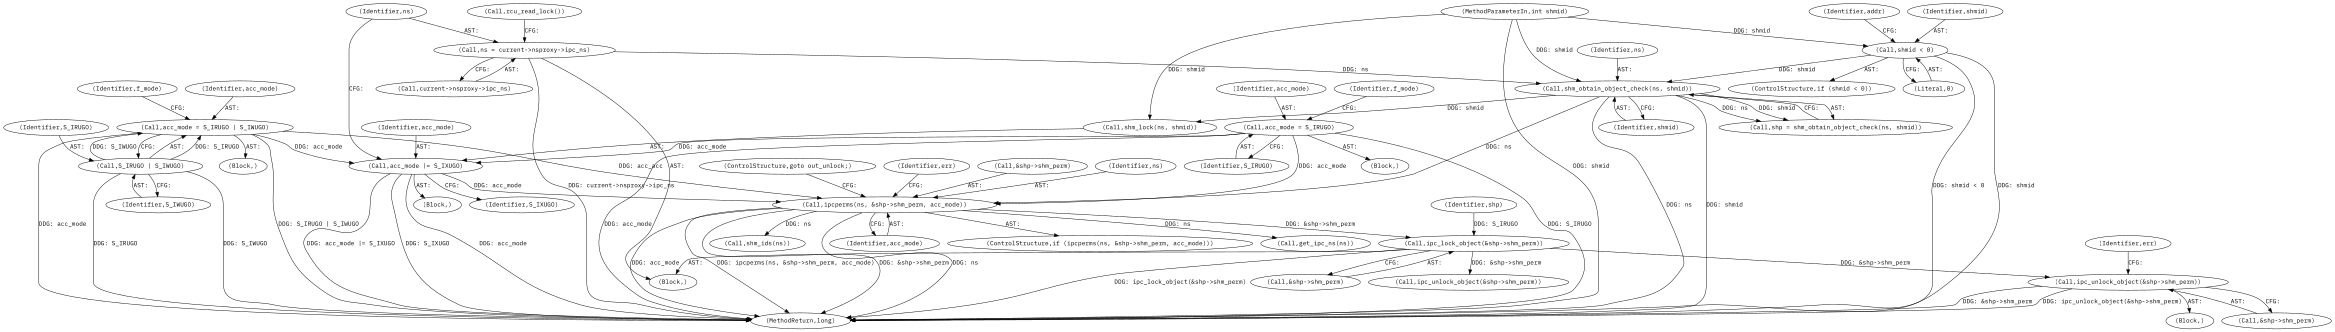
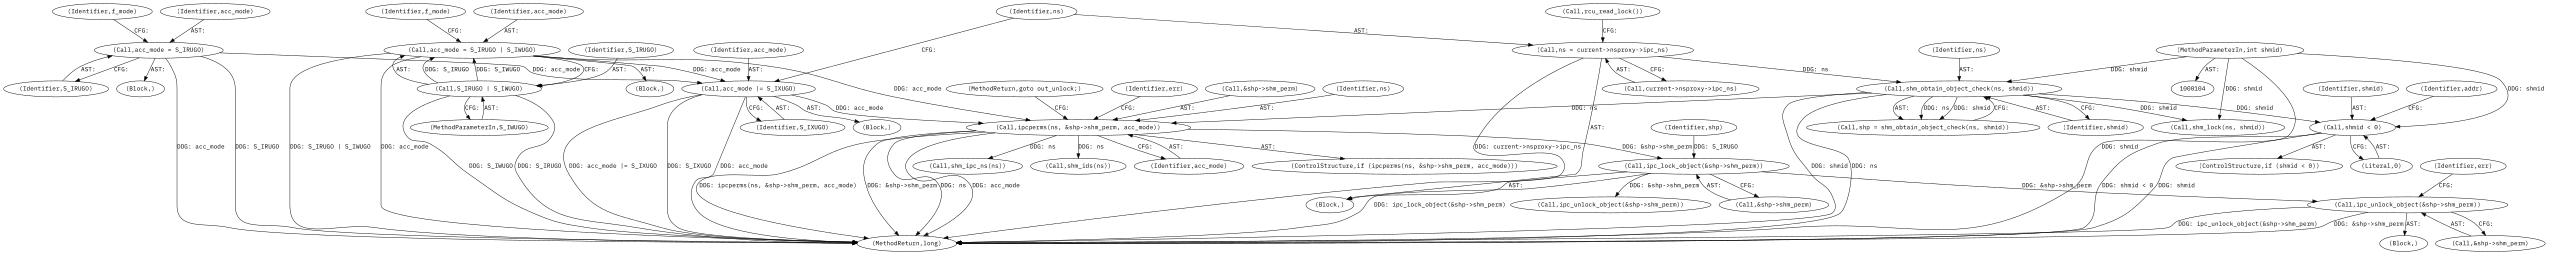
(1771, 68) -> (2178, 105)
none -> (2193, 89)
(821, 135) -> (773, 109)
(641, 166) -> (918, 89)
(788, 166) -> (1025, 89)
(1227, 192) -> none
(158, 205) -> (479, 128)
(1316, 244) -> (968, 166)
